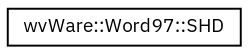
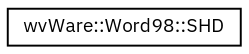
(124, 27) -> (124, 27)
